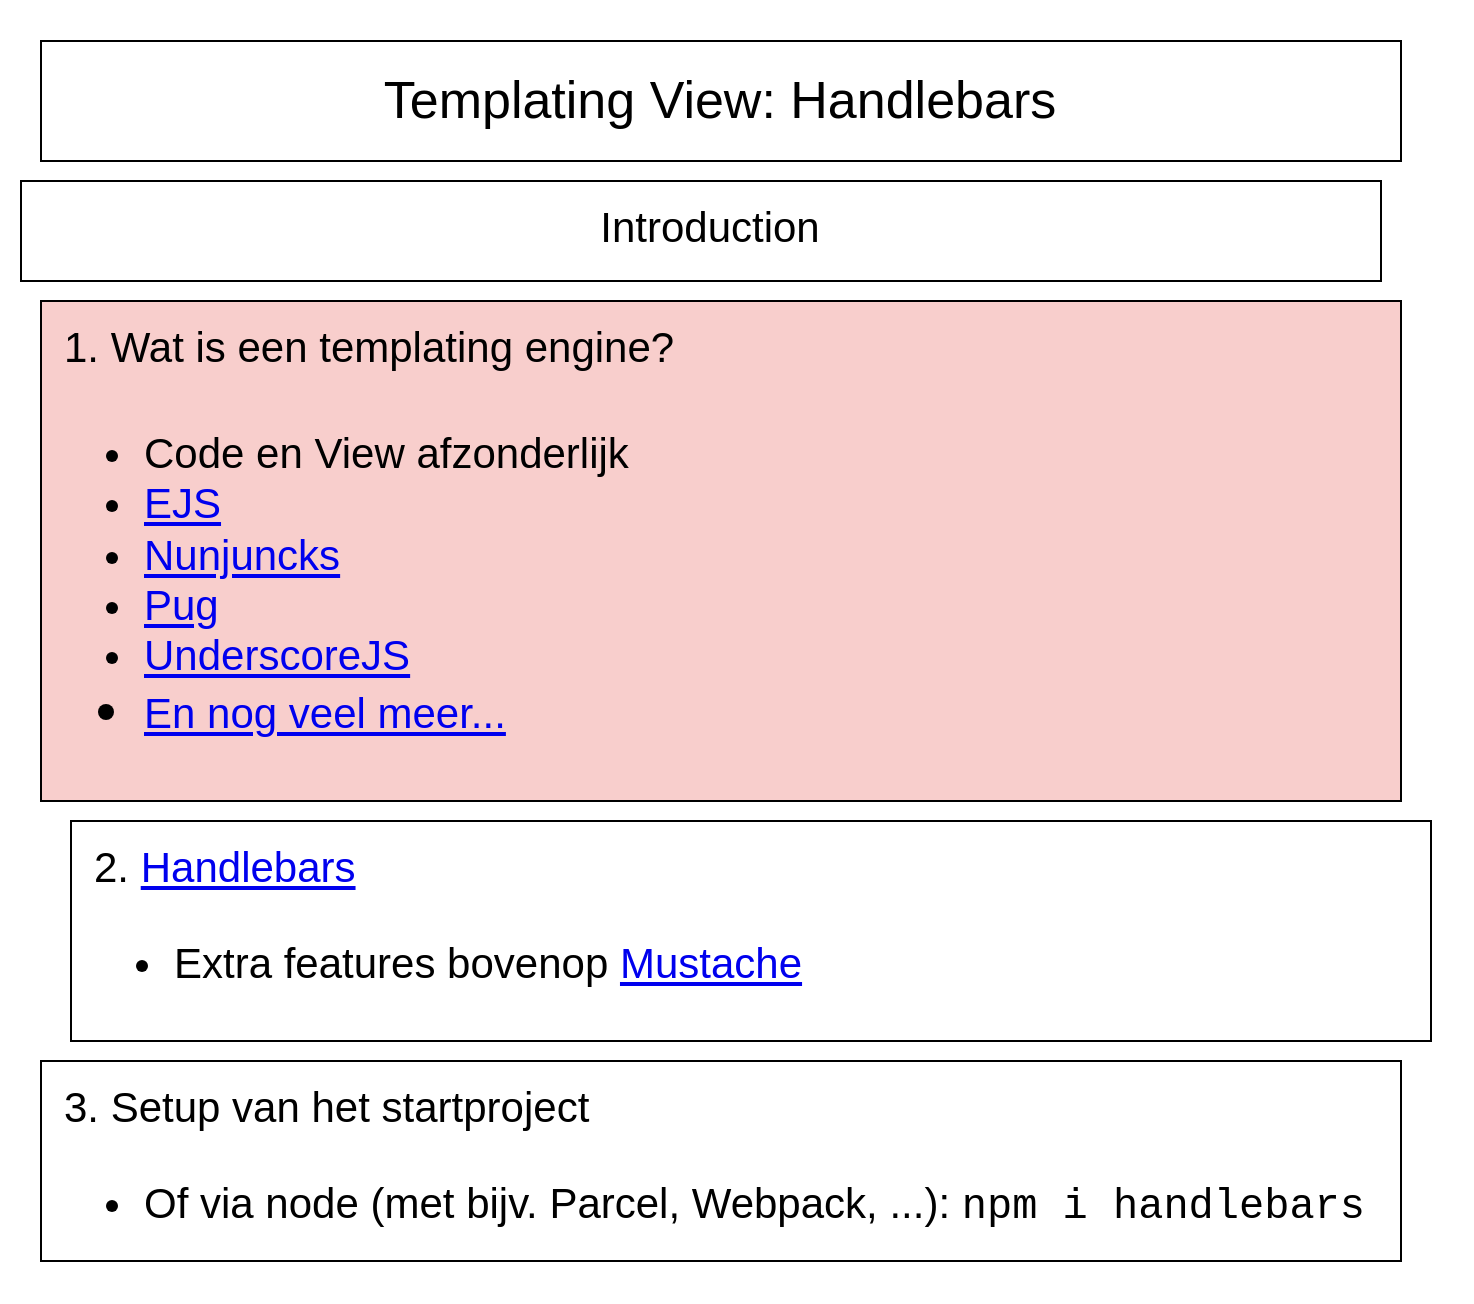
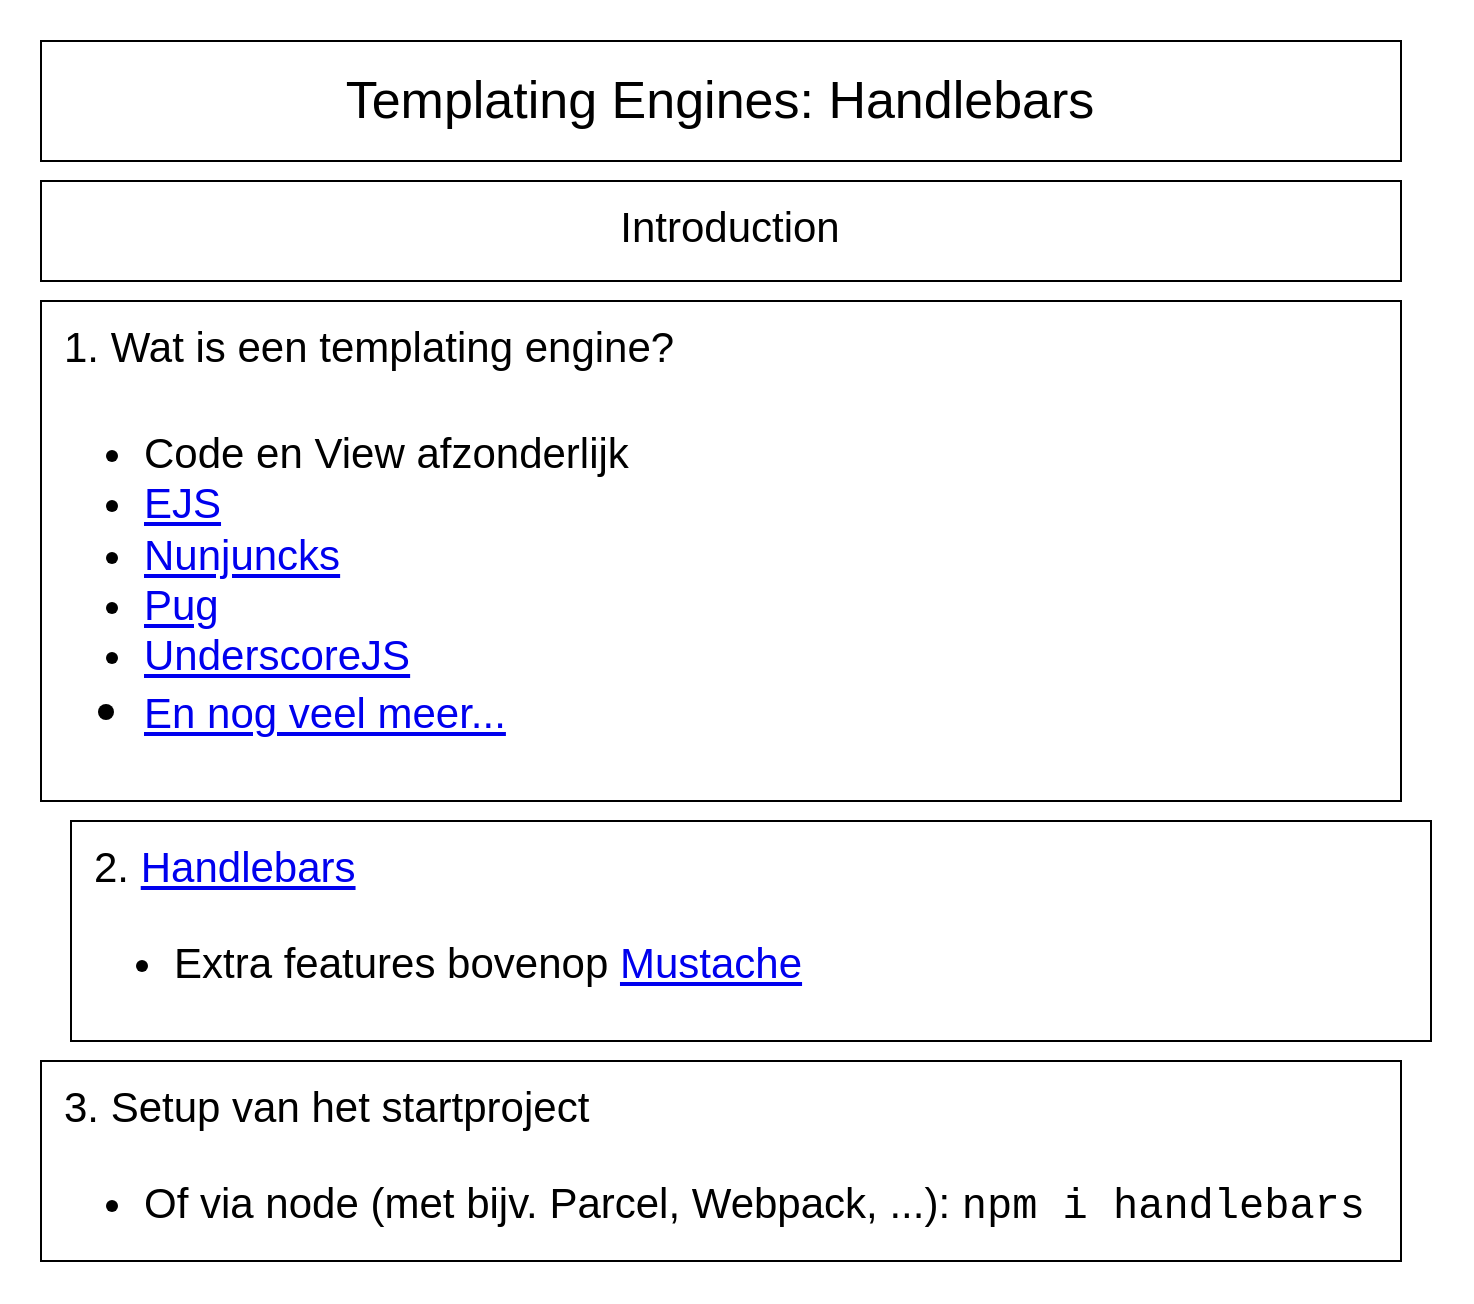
(721, 101) -> (721, 101)
(701, 231) -> (721, 231)
(721, 551) -> (721, 551)
